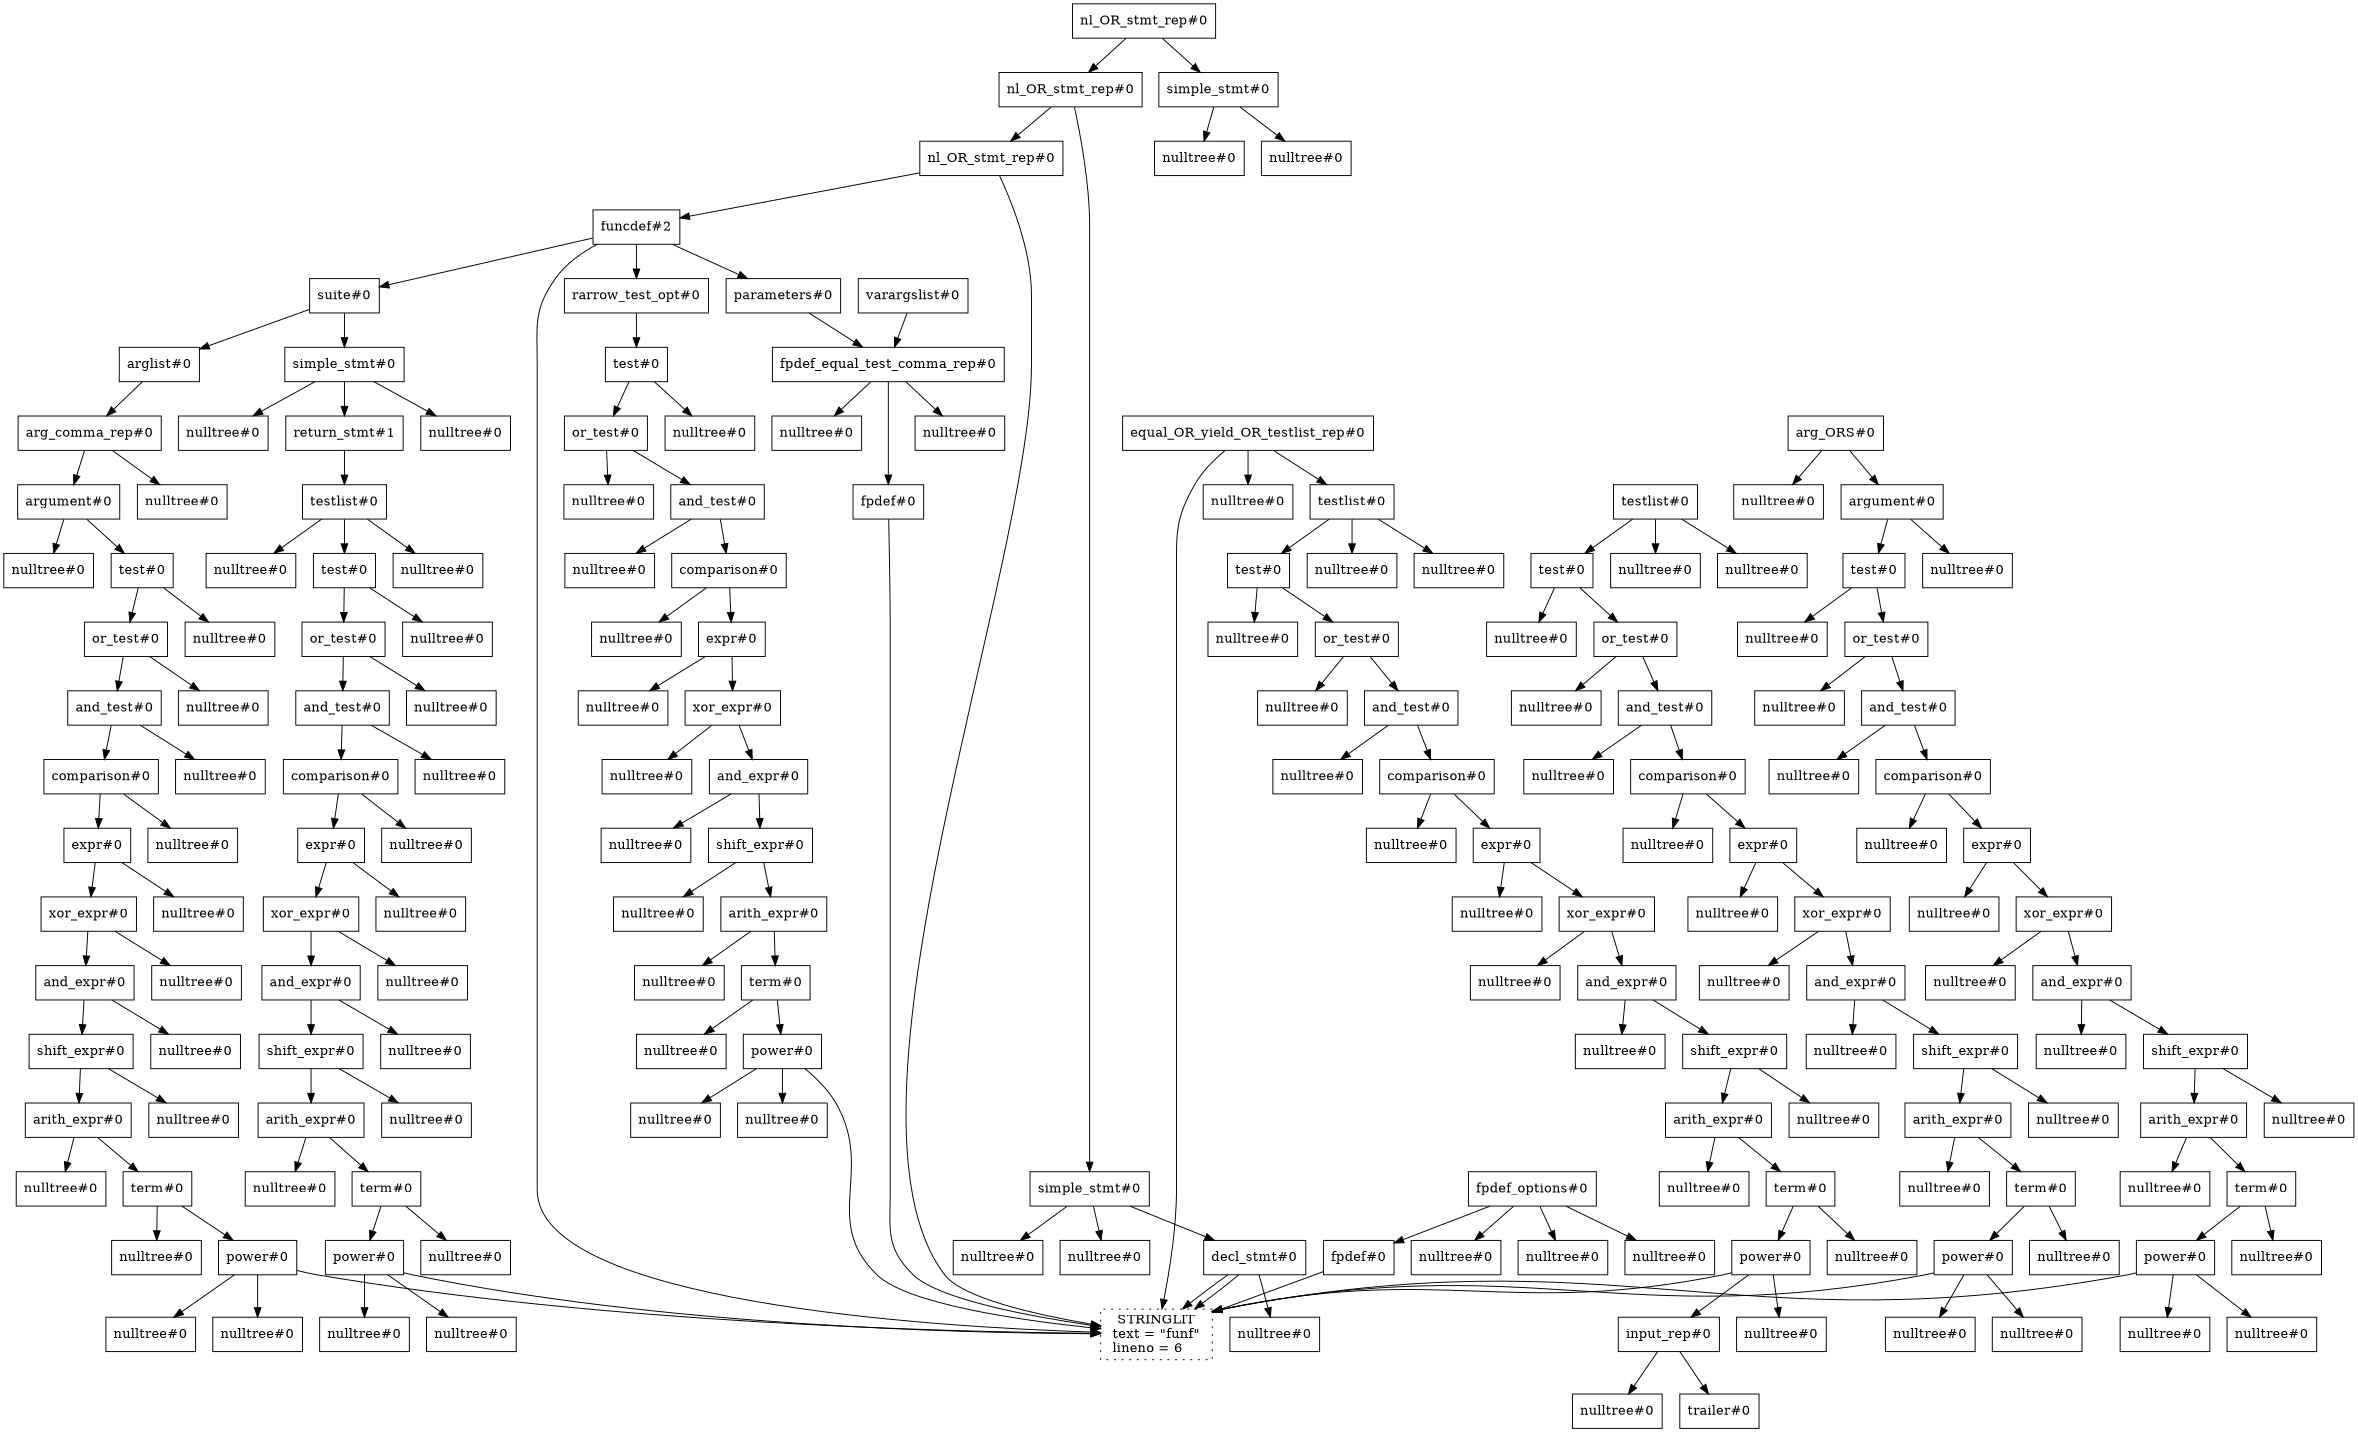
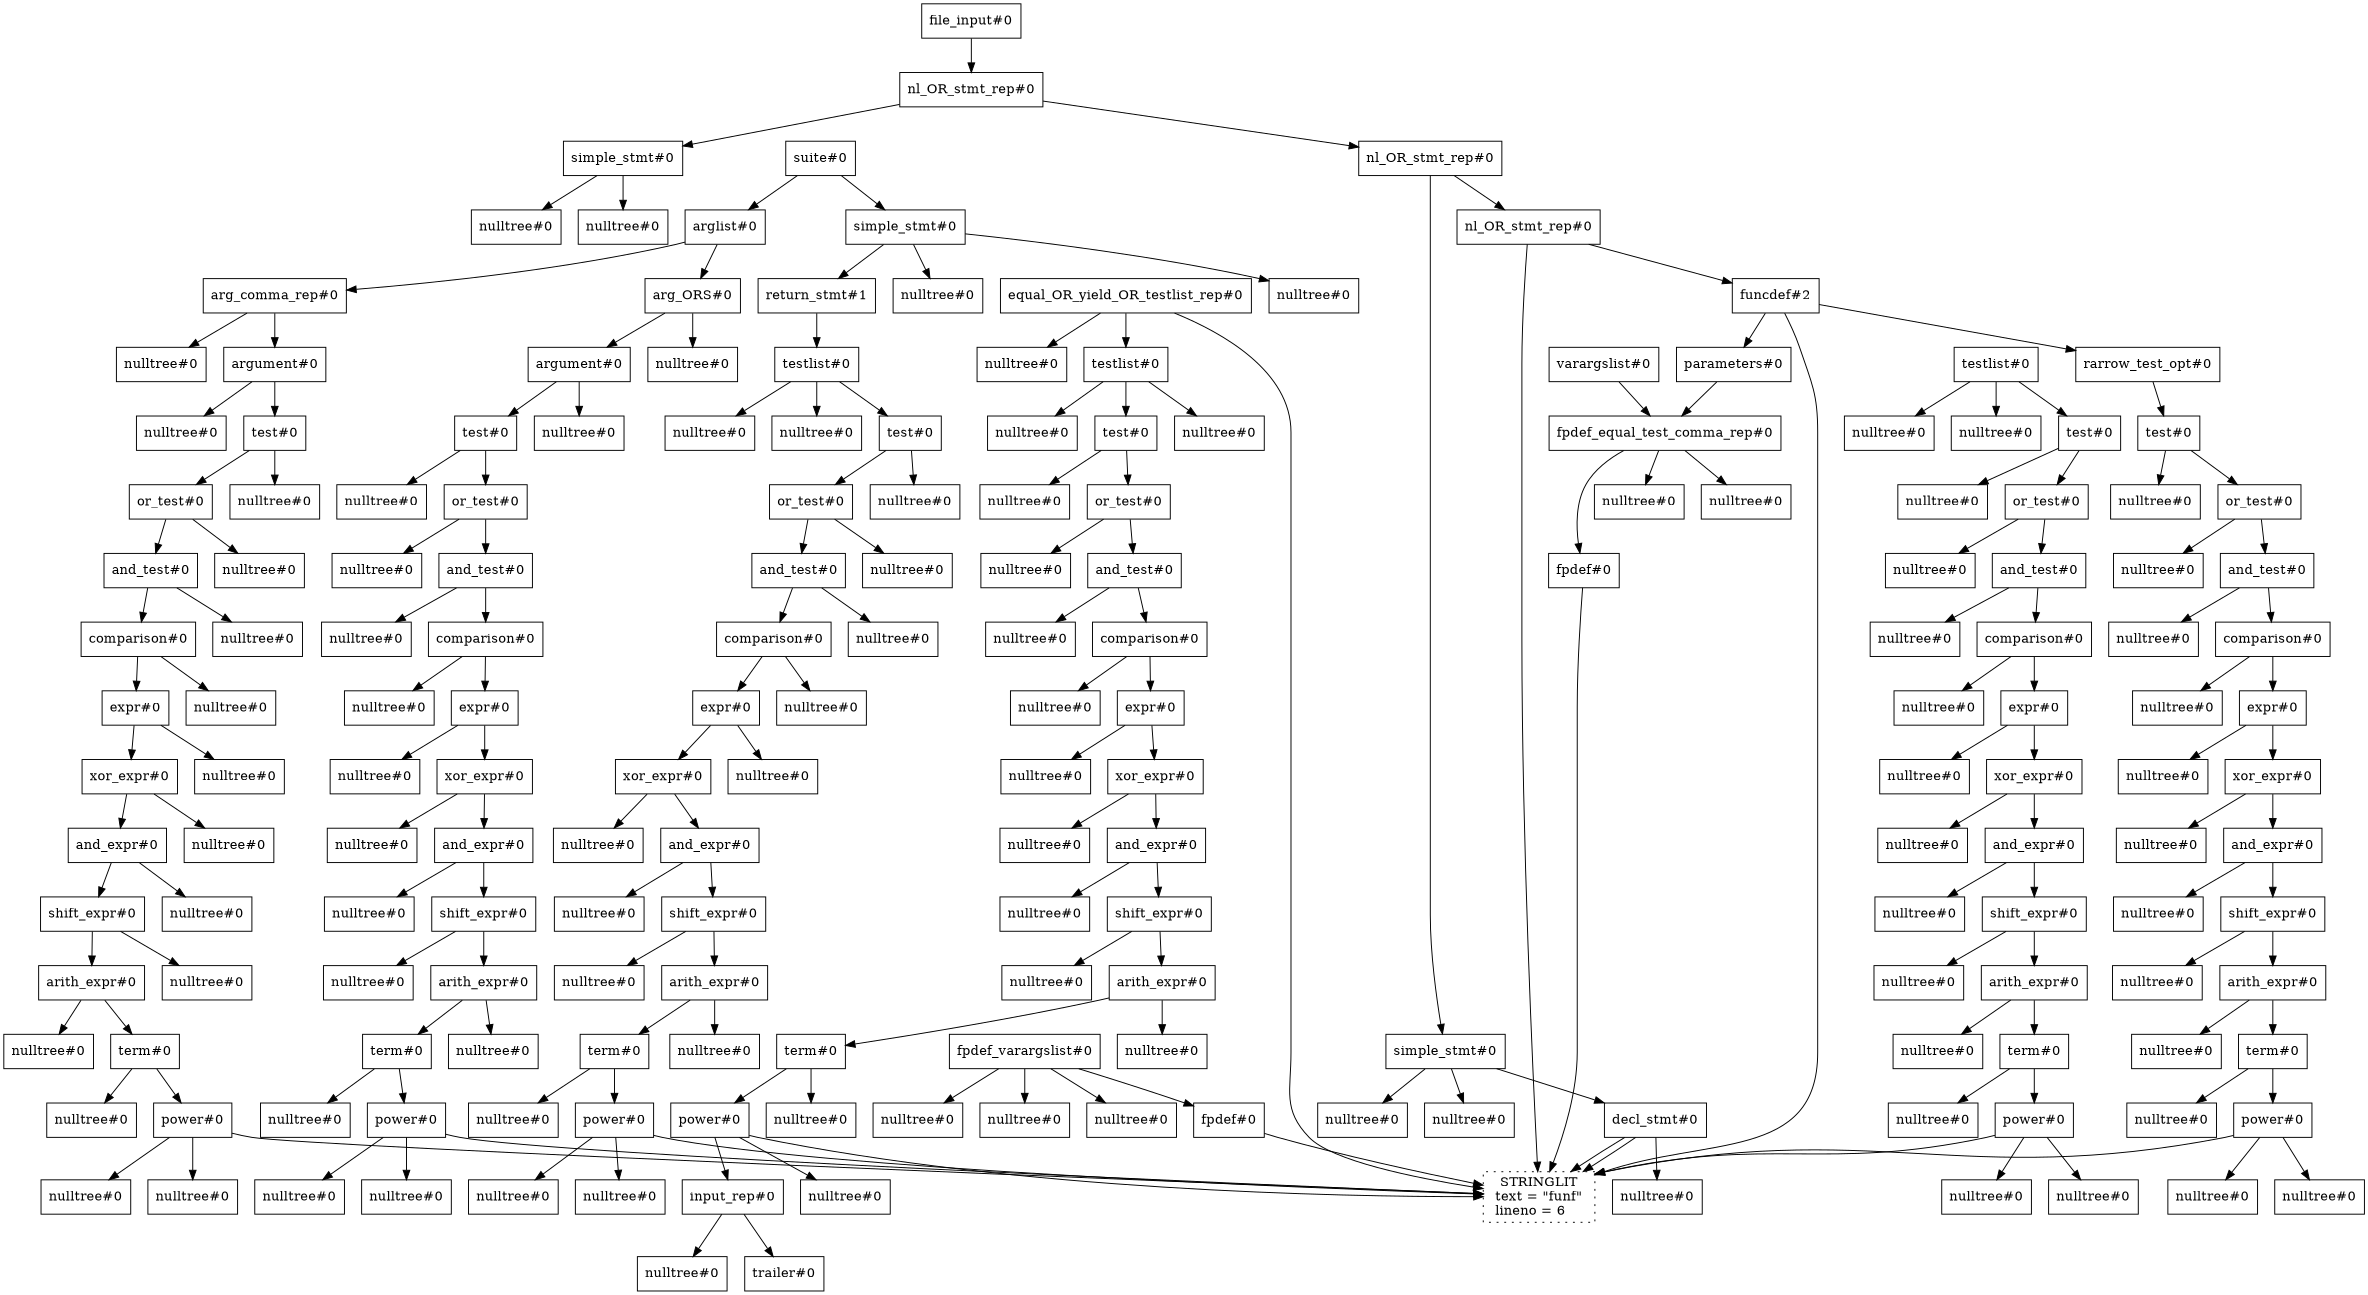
none -> (971, 21)
none -> (711, 257)
(491, 261) -> none
(1532, 1189) -> (1025, 1051)
